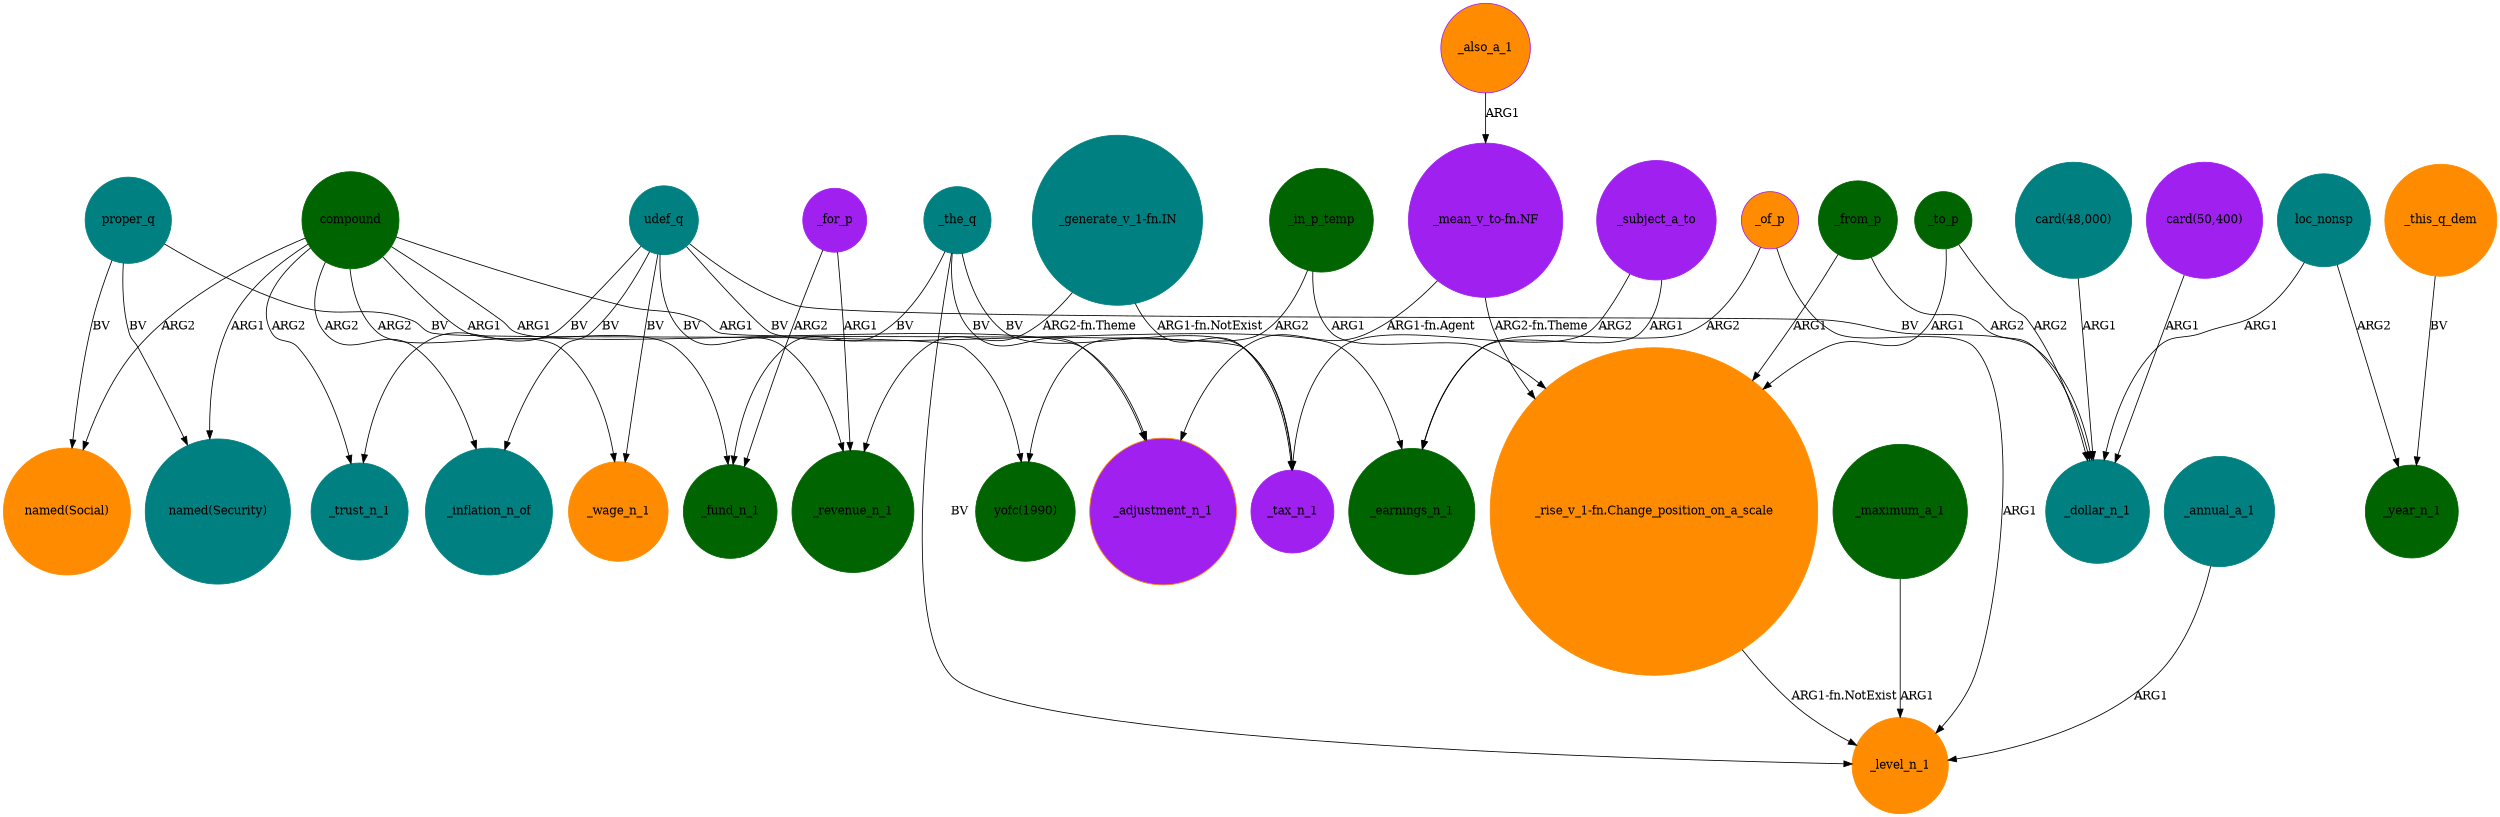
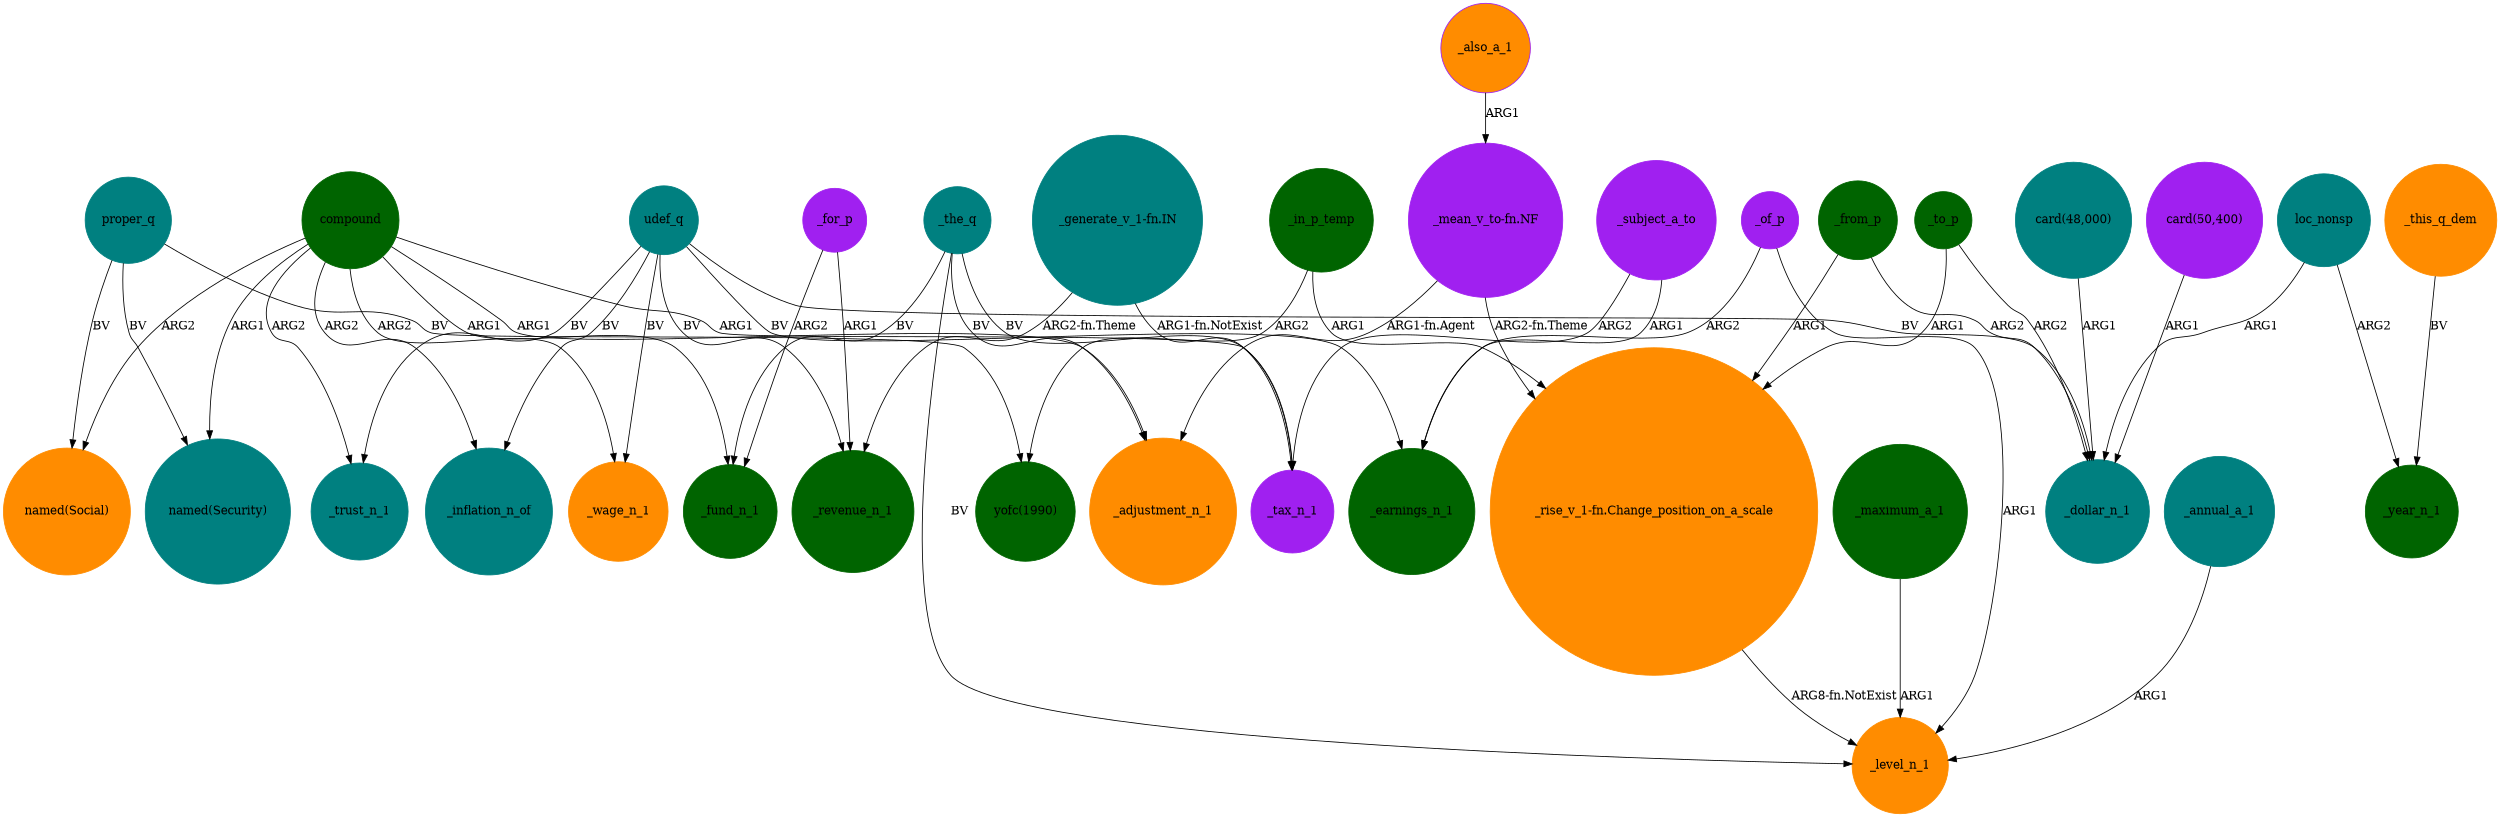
(1770, 220) -> (1770, 220)
(1163, 512) -> (1163, 512)
(1844, 696) -> (1844, 696)
